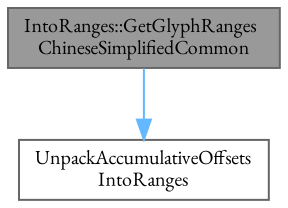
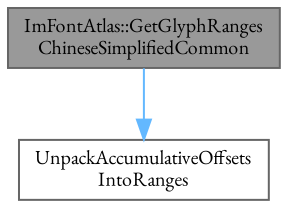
(144, 38) -> (144, 38)
